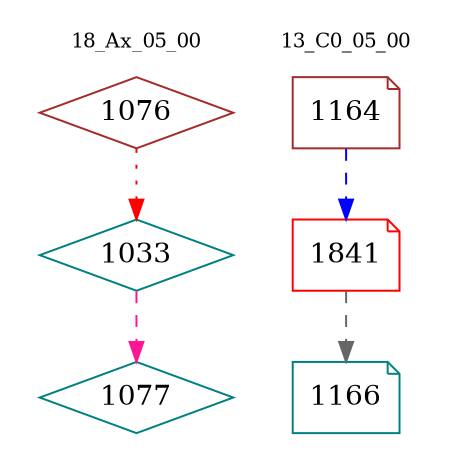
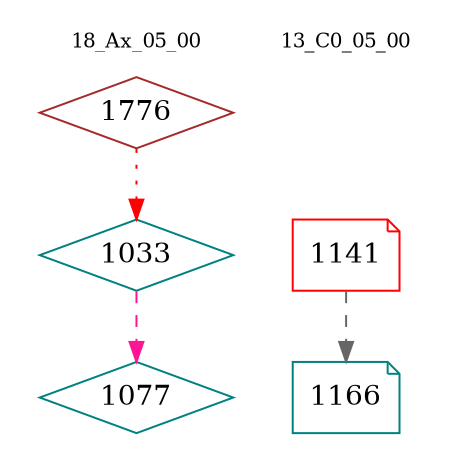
(136, 113) -> (136, 113)
(346, 113) -> none
(346, 255) -> (346, 255)
